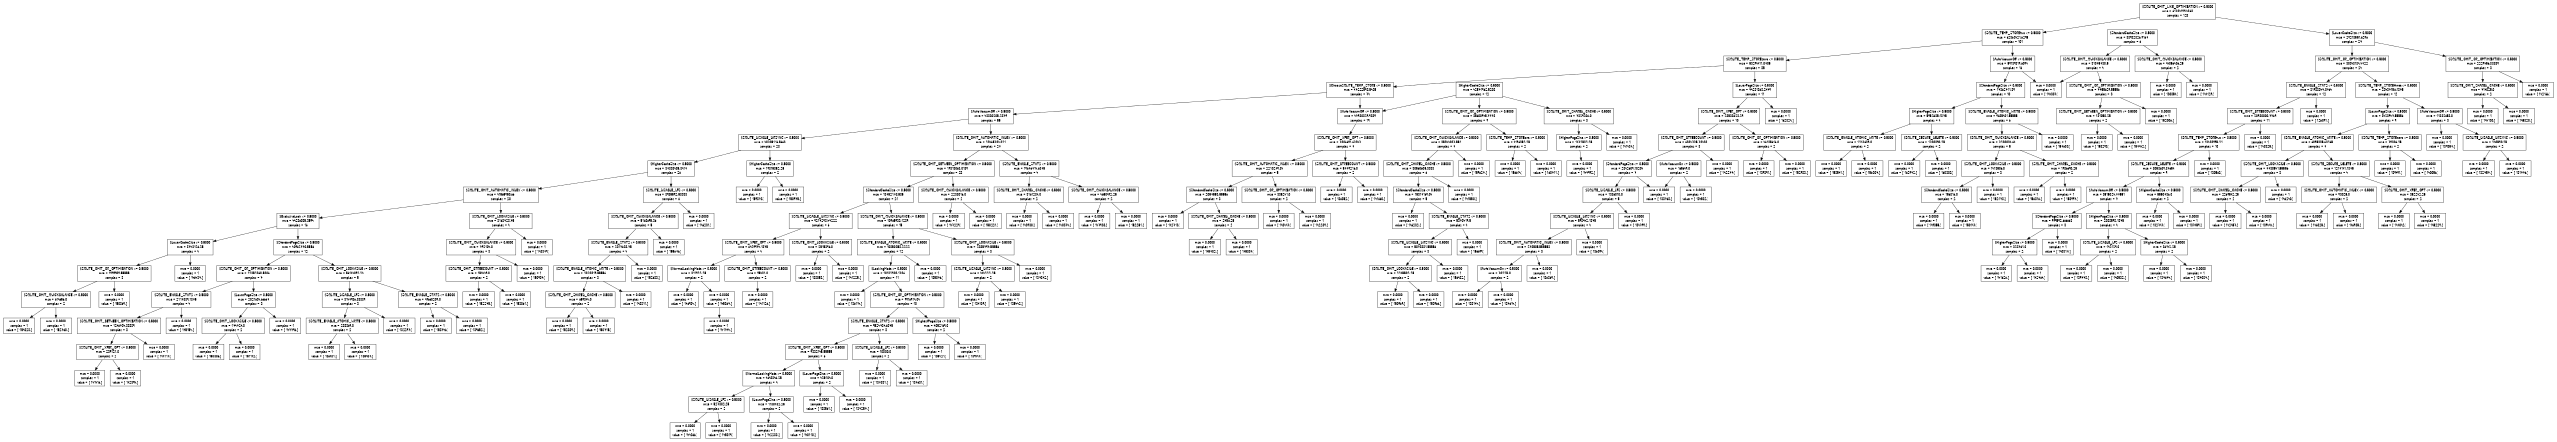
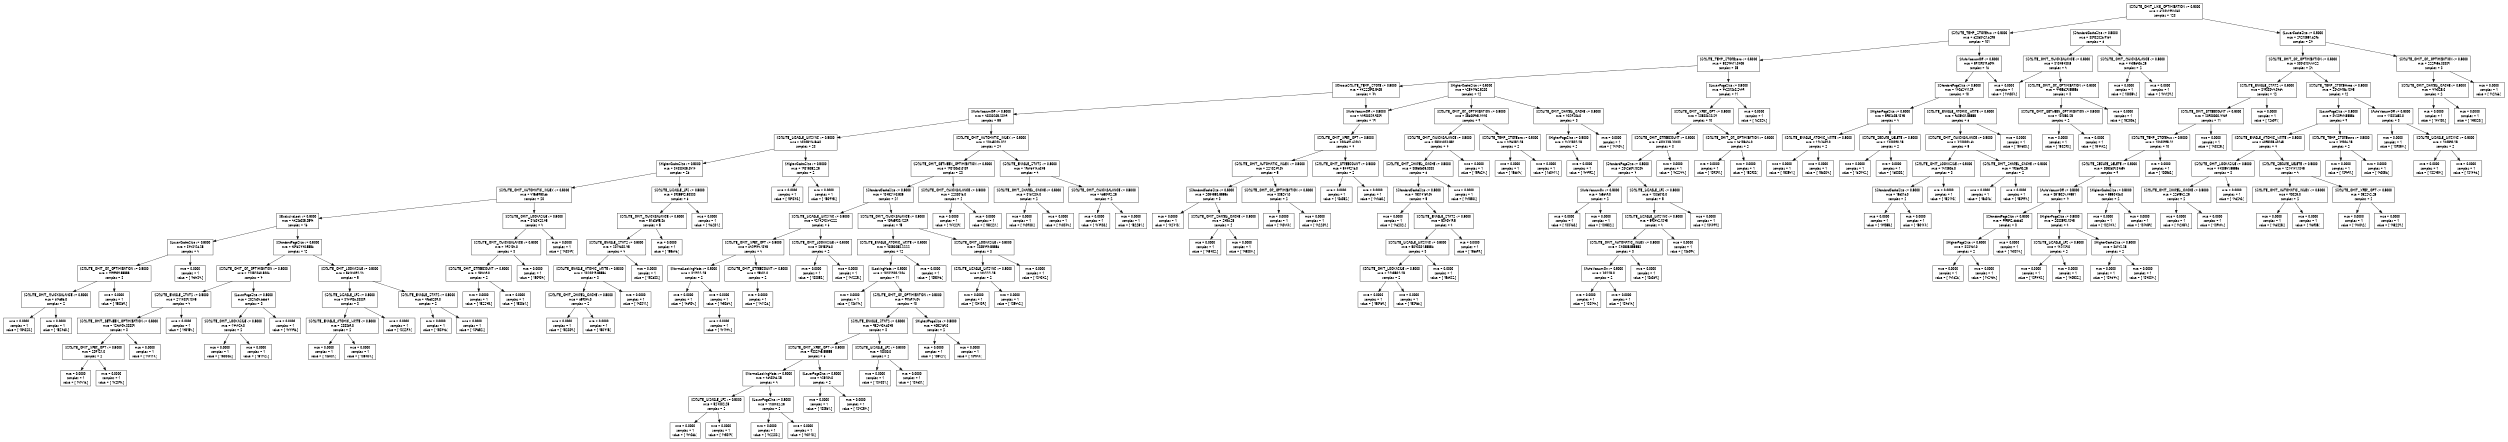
(1642, 181) -> (1615, 181)
